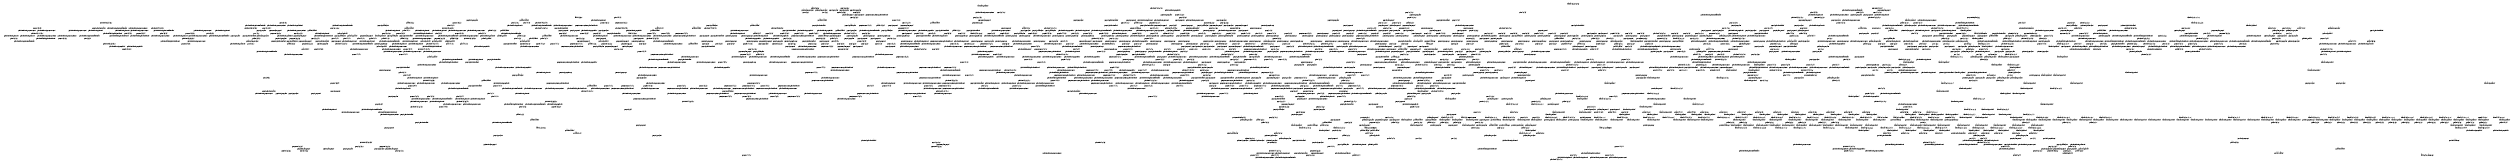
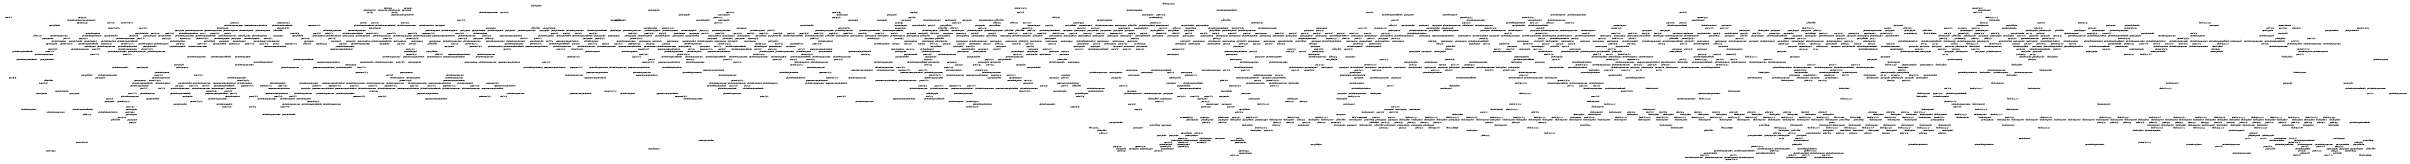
(2251, 26) -> (2111, 26)
(812, 35) -> (655, 25)
